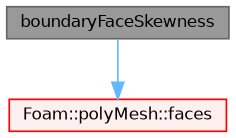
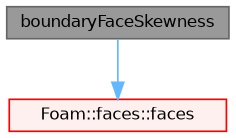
(118, 115) -> (118, 115)
